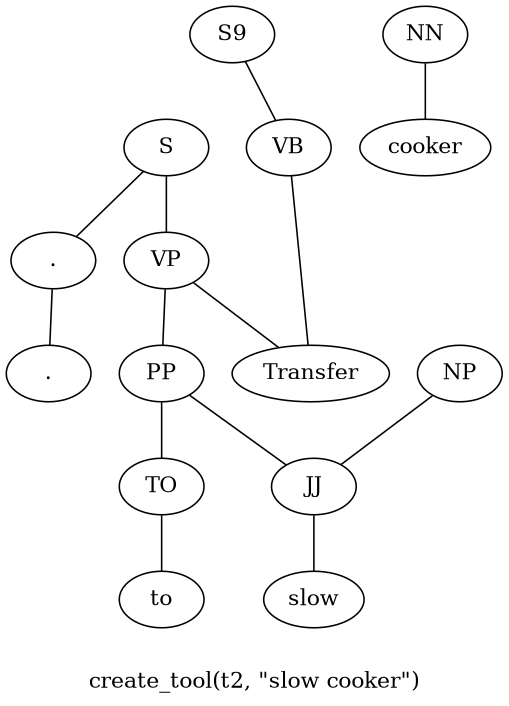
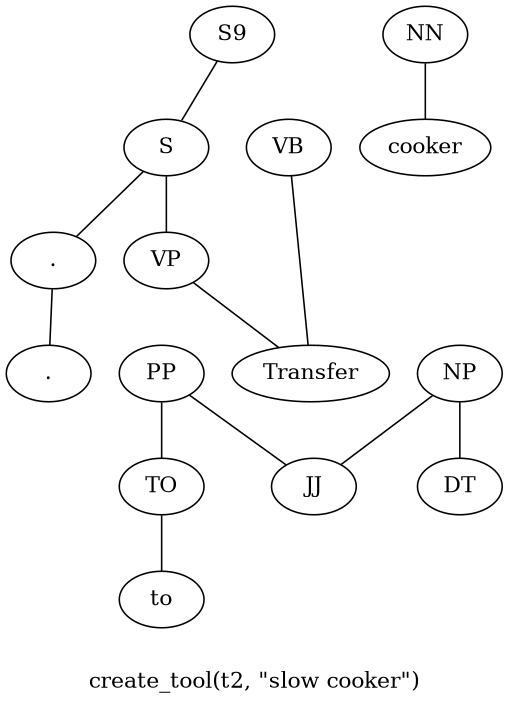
(261, 91) -> (200, 91)
(164, 317) -> none
none -> (460, 487)
(314, 600) -> none
